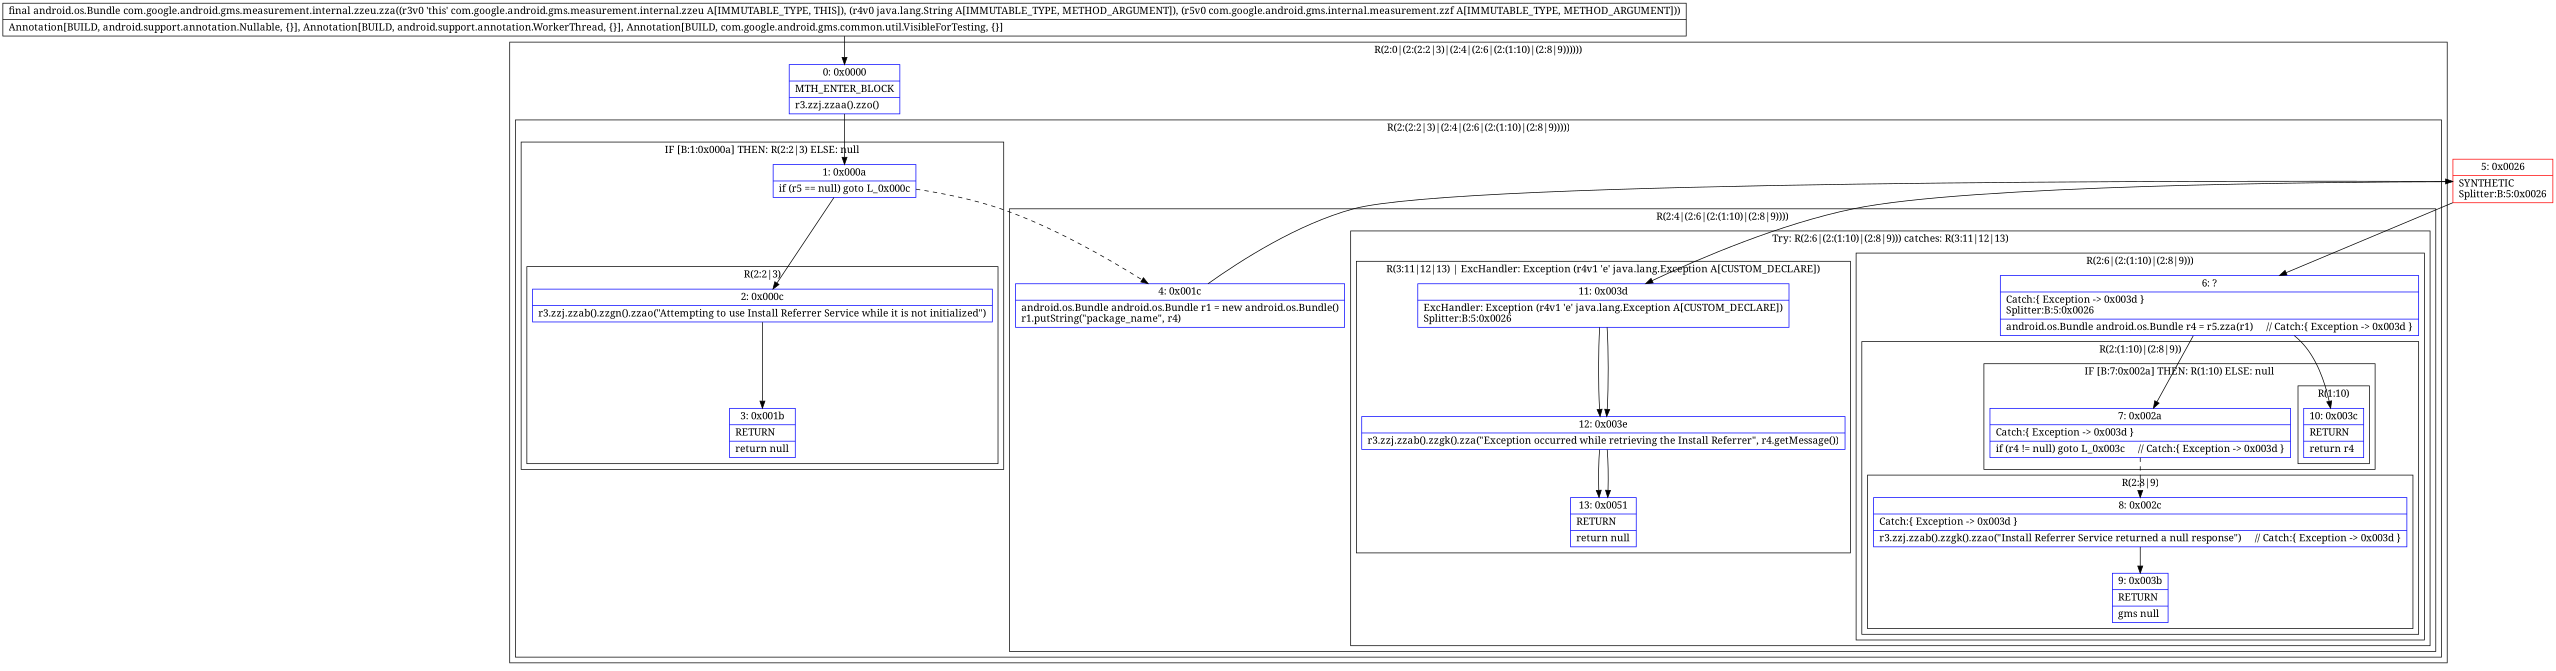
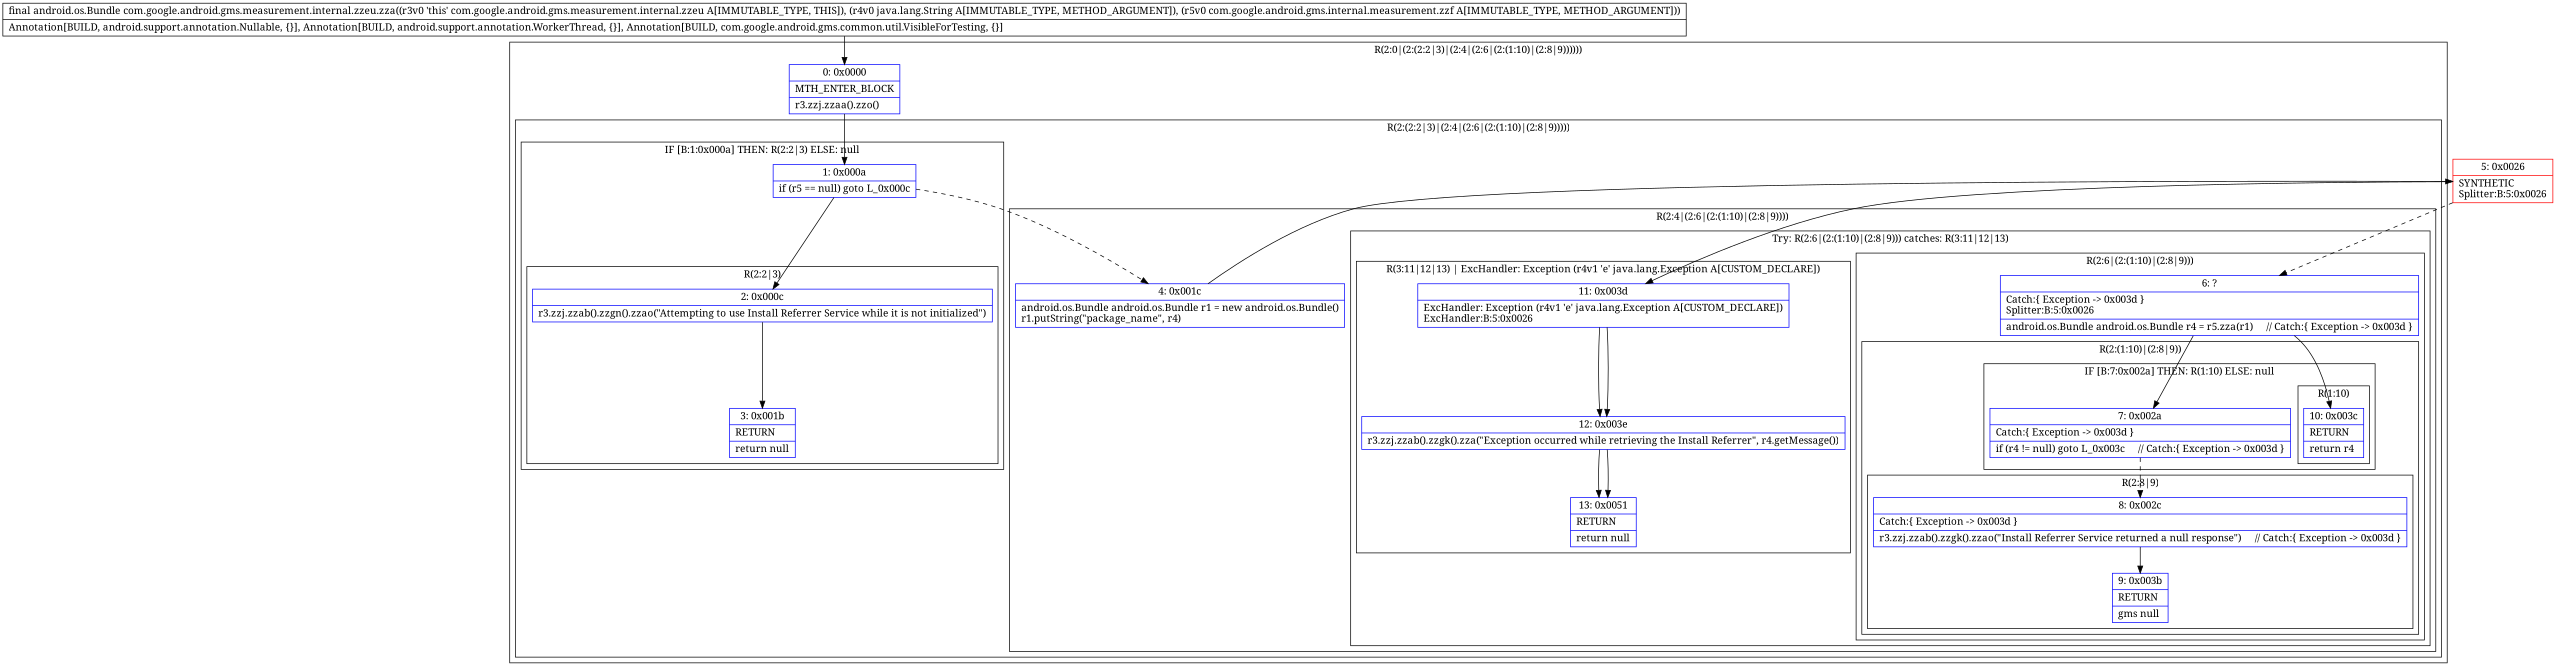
(2369, 238) -> (2369, 238)
(1468, 319) -> (1478, 319)
